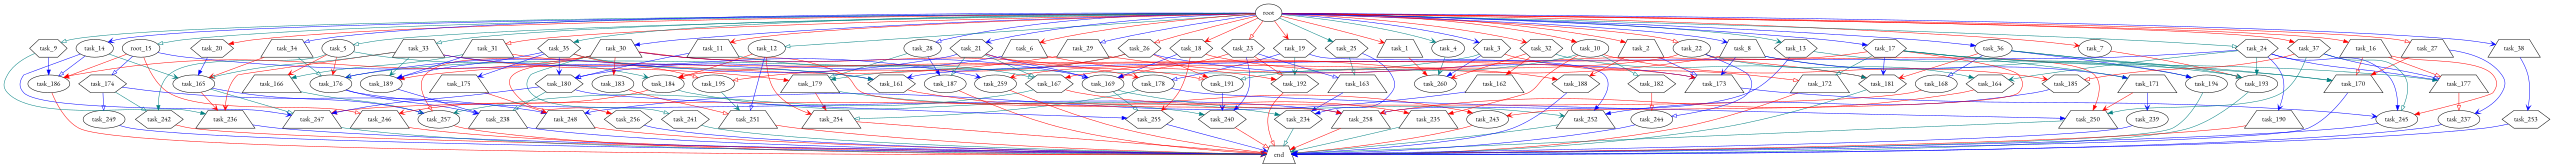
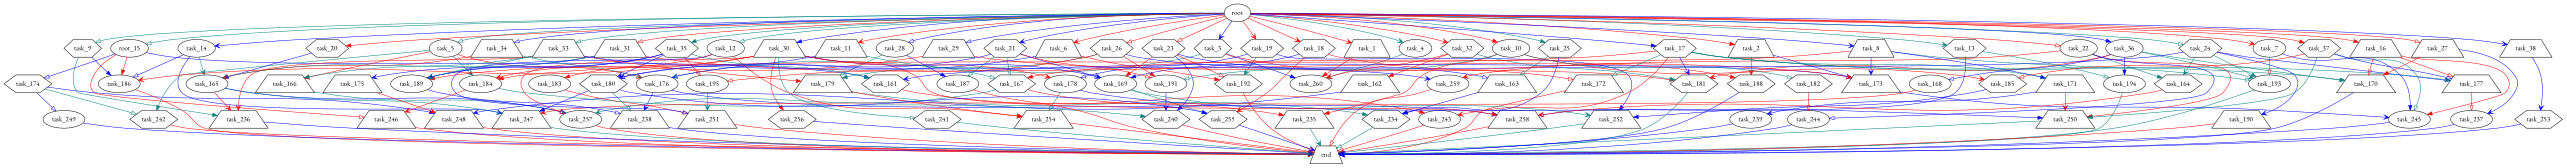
(2329, 59) -> (2340, 59)
